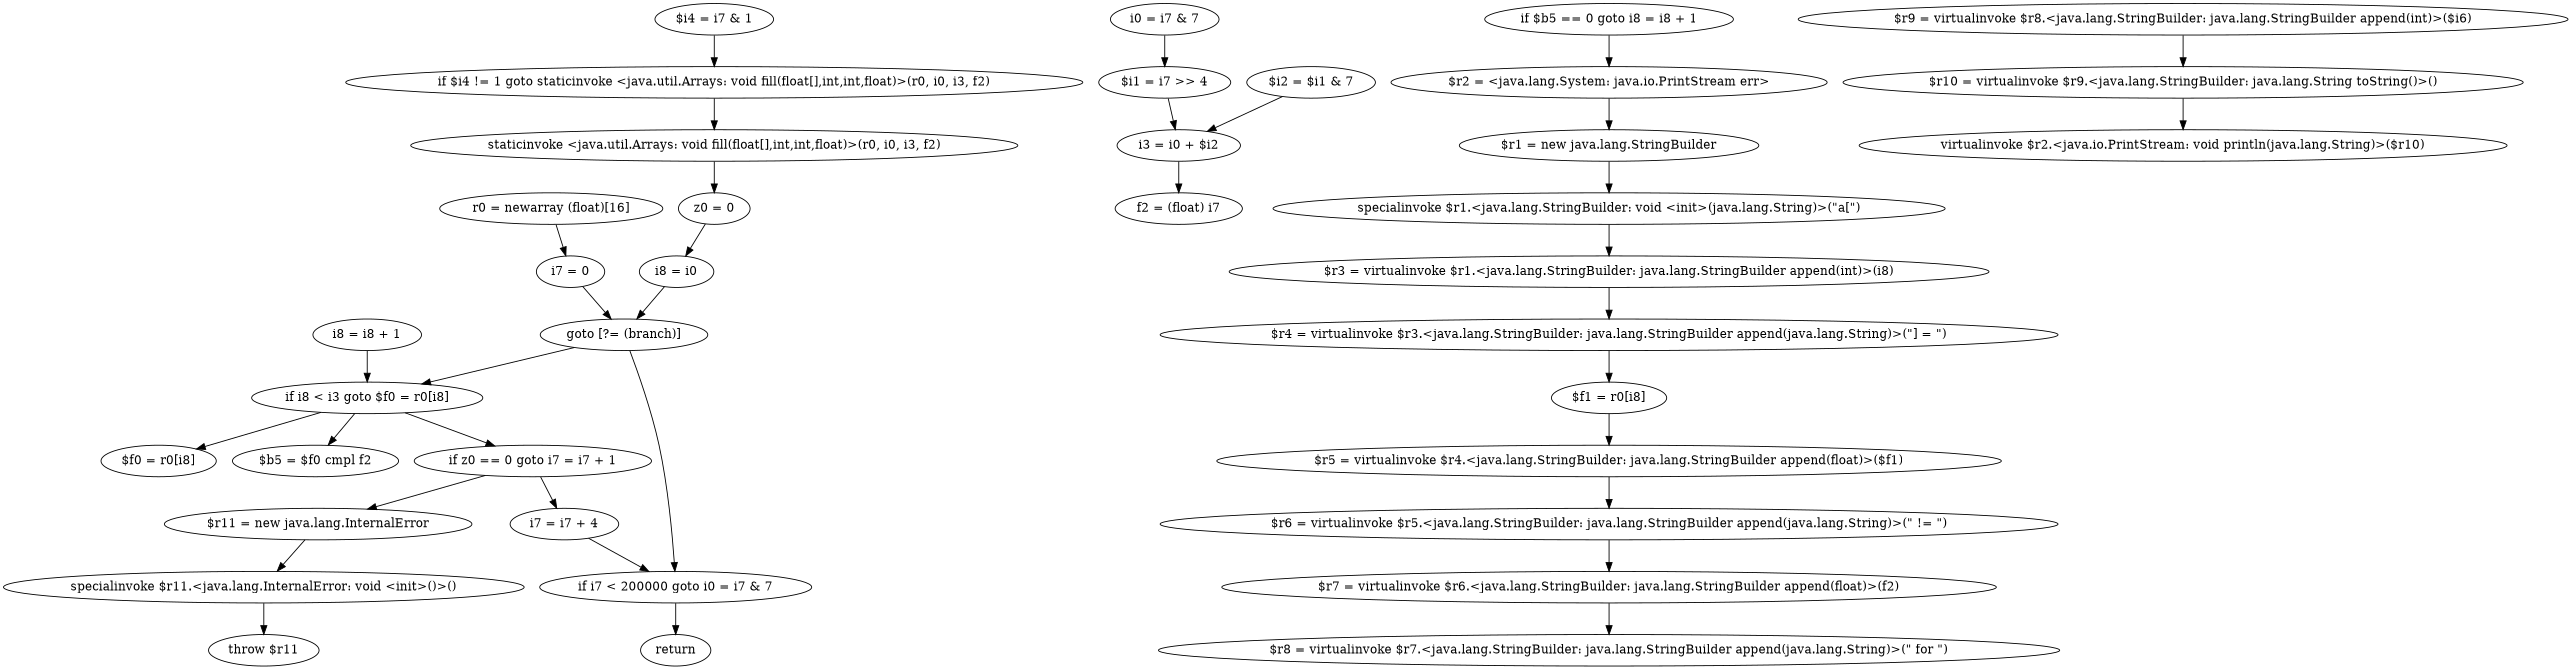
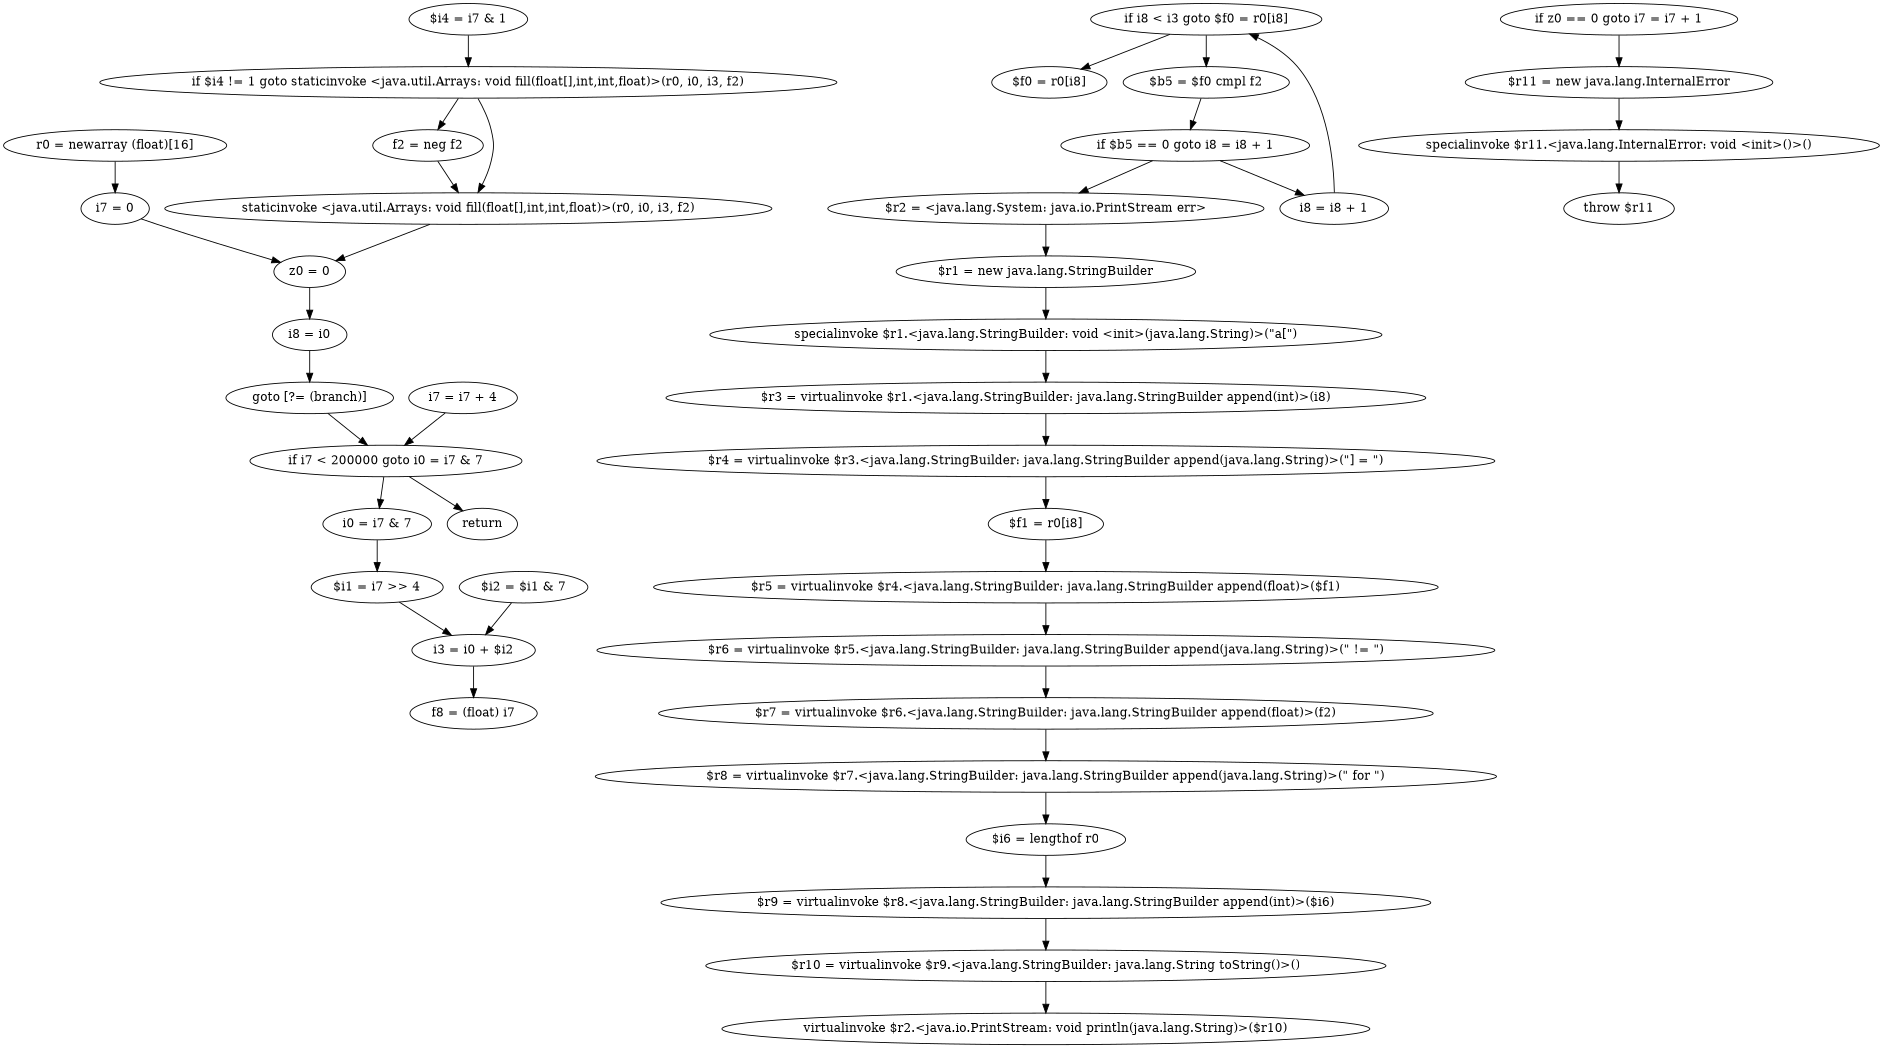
none -> (1197, 110)
none -> (428, 145)
none -> (1258, 176)
(1179, 209) -> (474, 713)
(594, 300) -> (206, 240)
(502, 365) -> none
(446, 428) -> none
none -> (382, 488)
(547, 489) -> none
none -> (1046, 840)
